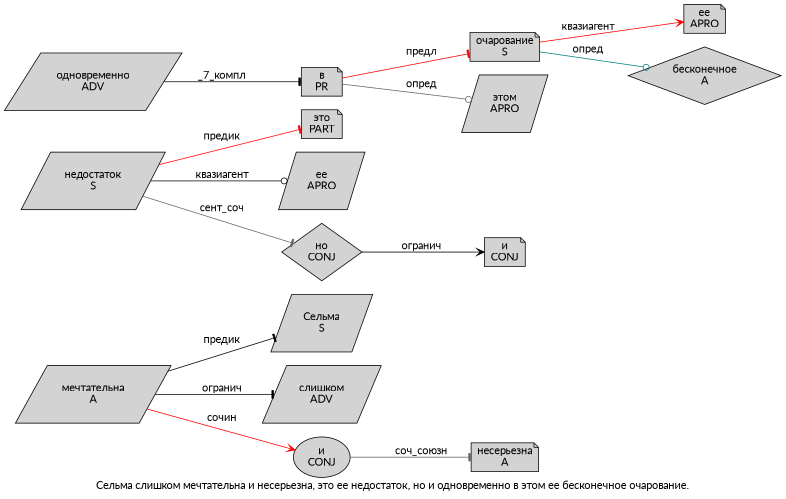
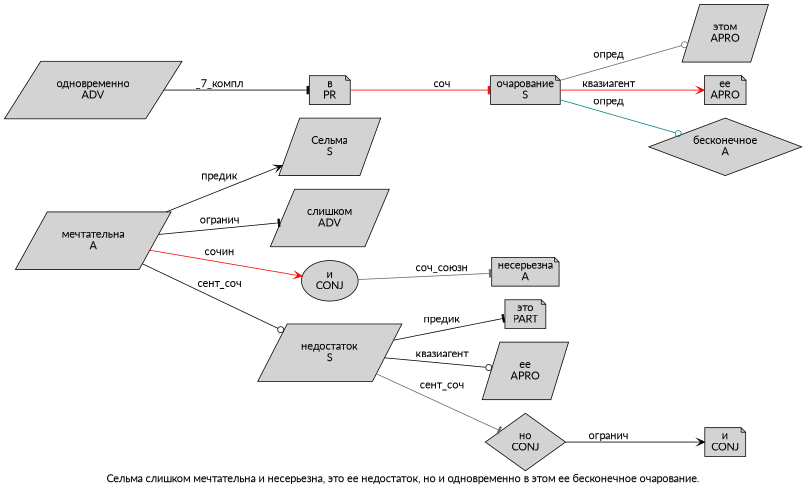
(422, 52) -> (442, 84)
(404, 92) -> (621, 63)
(228, 147) -> (447, 329)
none -> (210, 296)
(220, 355) -> (221, 190)
